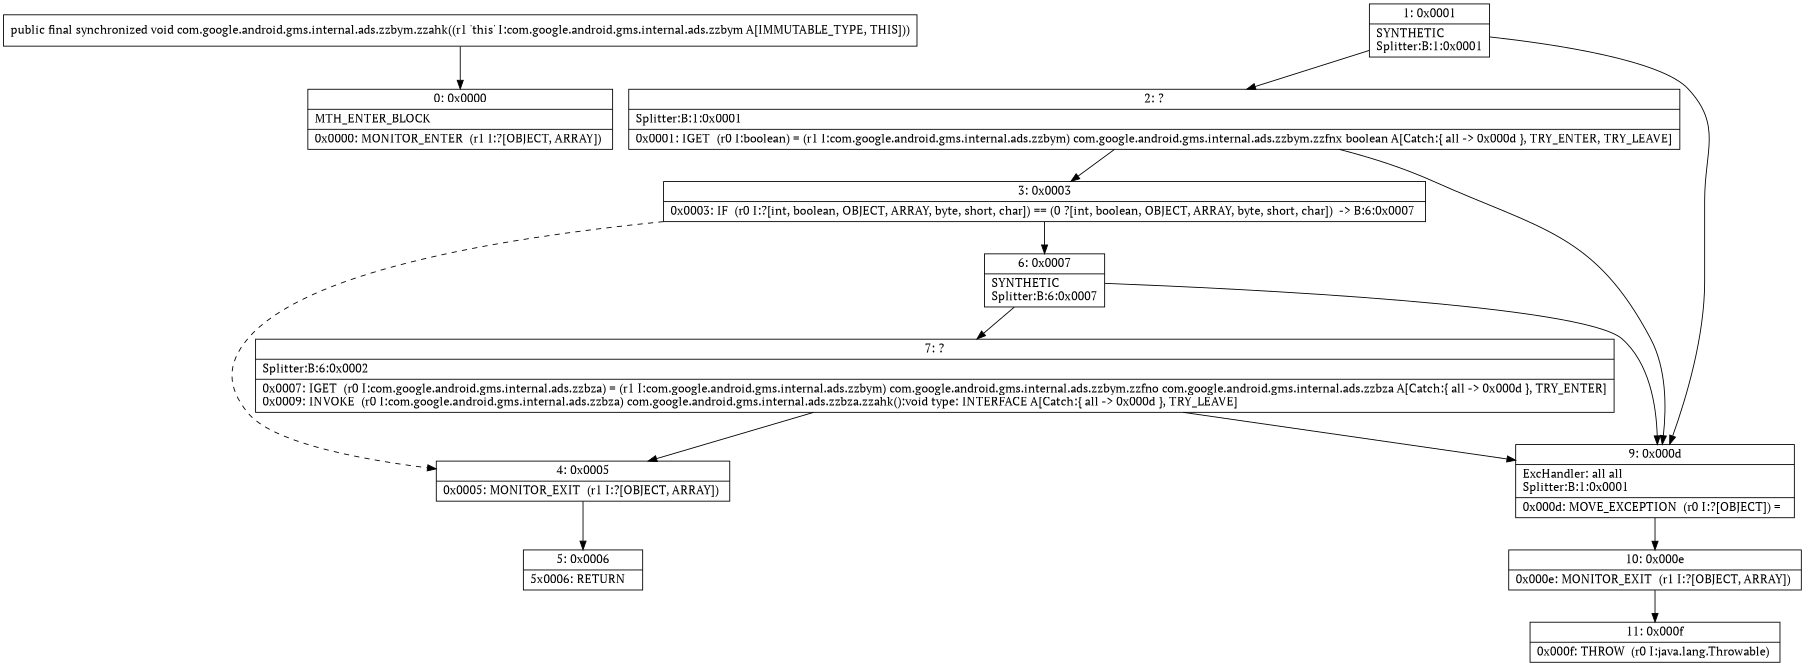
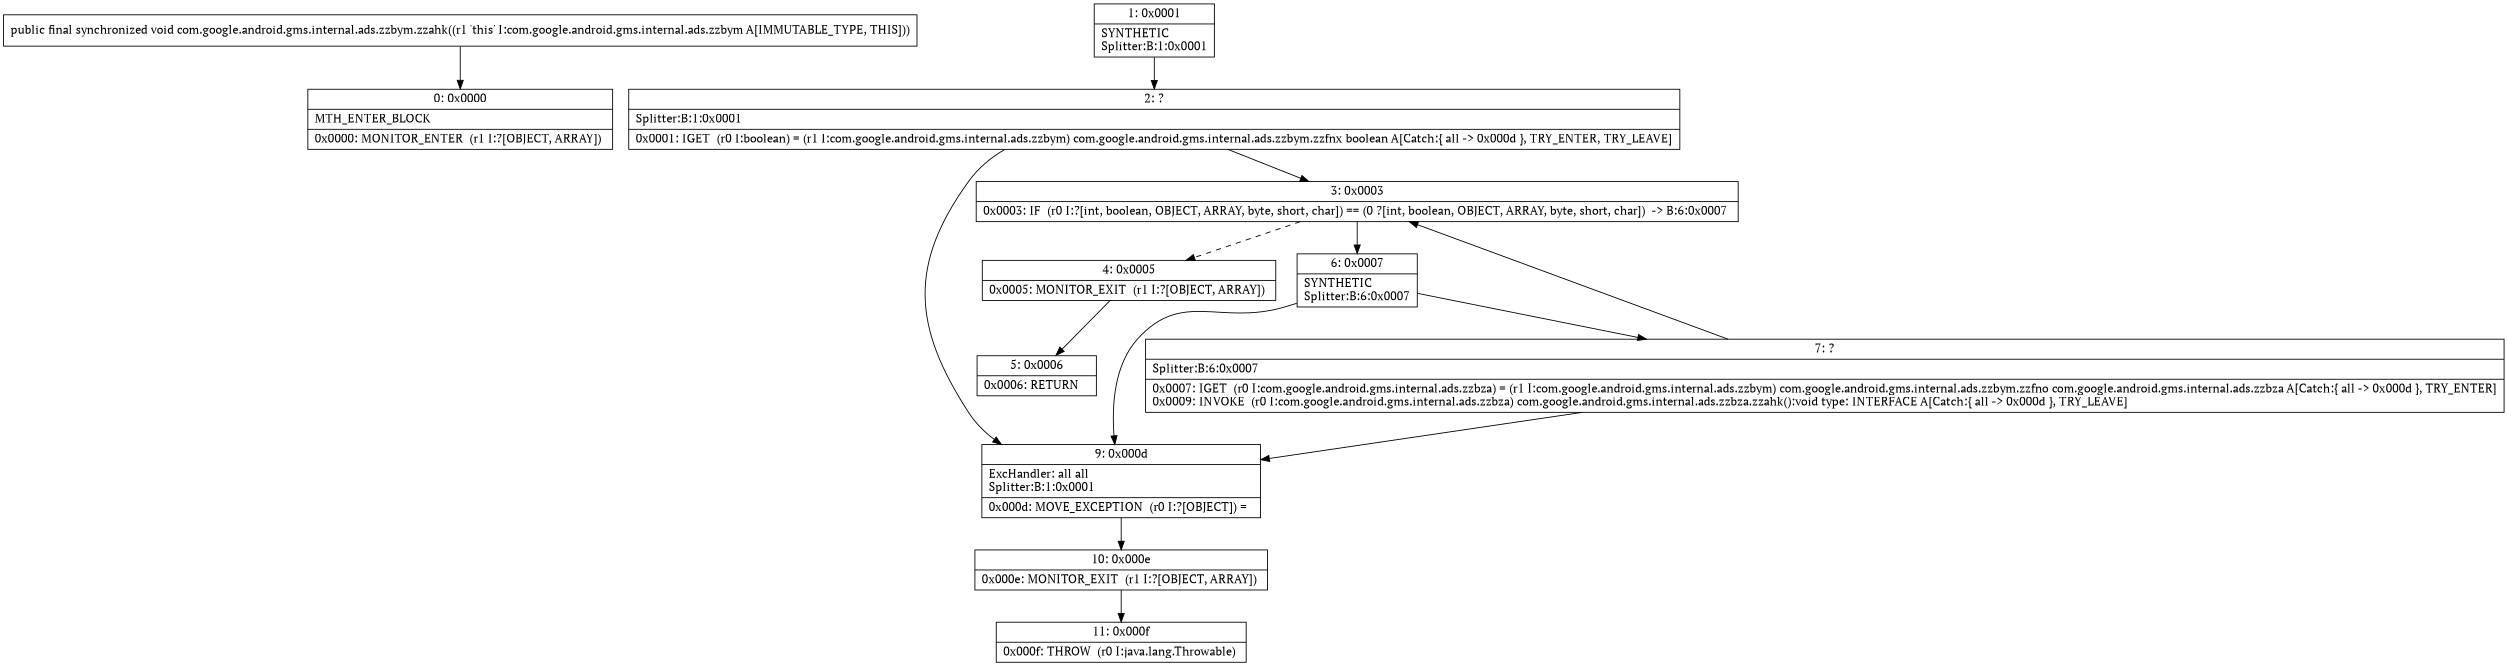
(1708, 158) -> none
(316, 369) -> (1206, 369)
(735, 435) -> (1573, 282)
(583, 580) -> (1037, 385)
